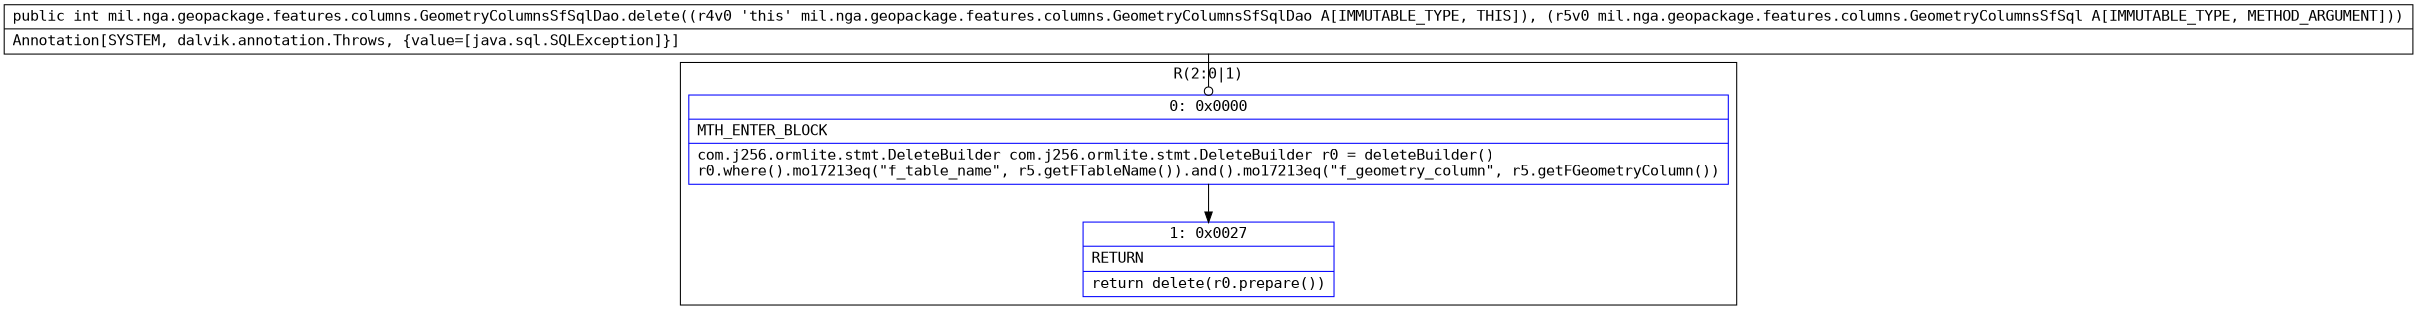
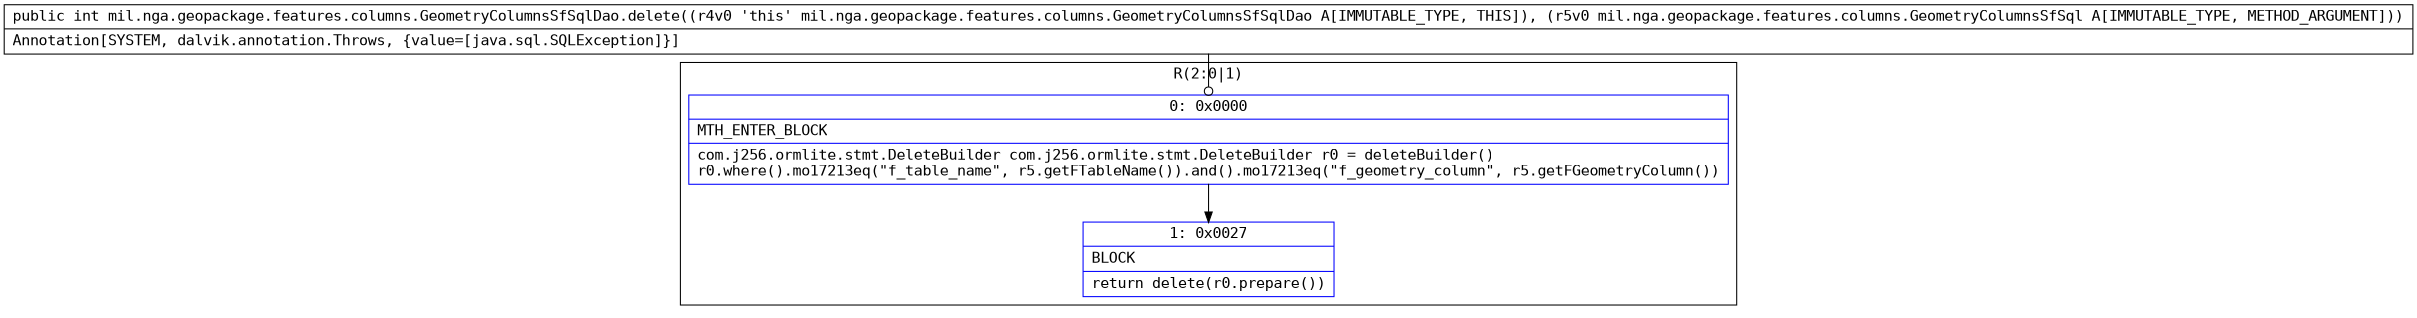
(1118, 258) -> (1114, 258)
